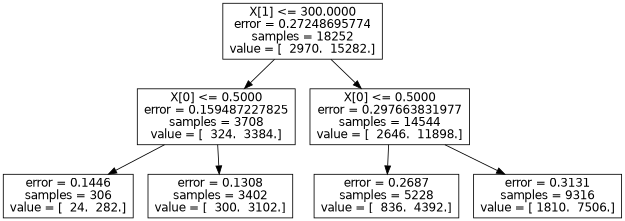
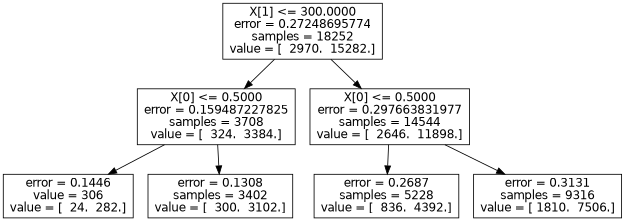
(68, 196) -> (68, 196)
